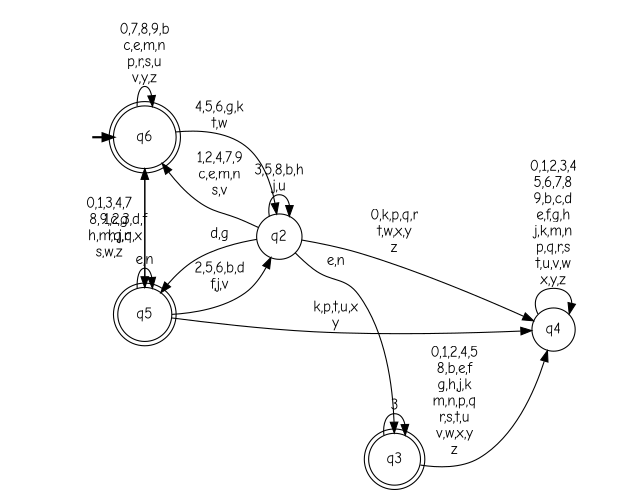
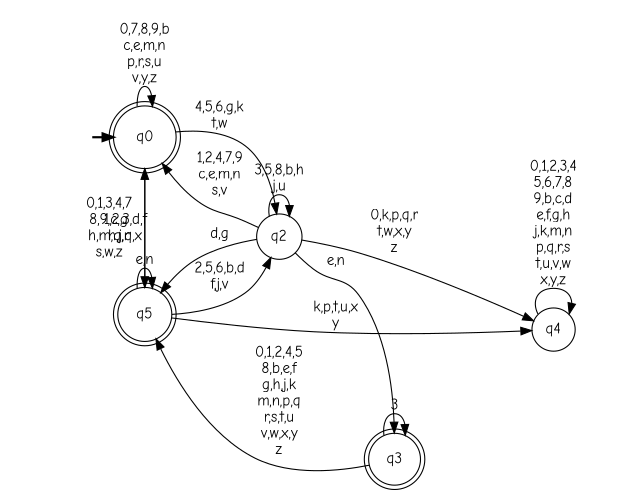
(145, 137) -> (145, 137)
(502, 439) -> (242, 450)
